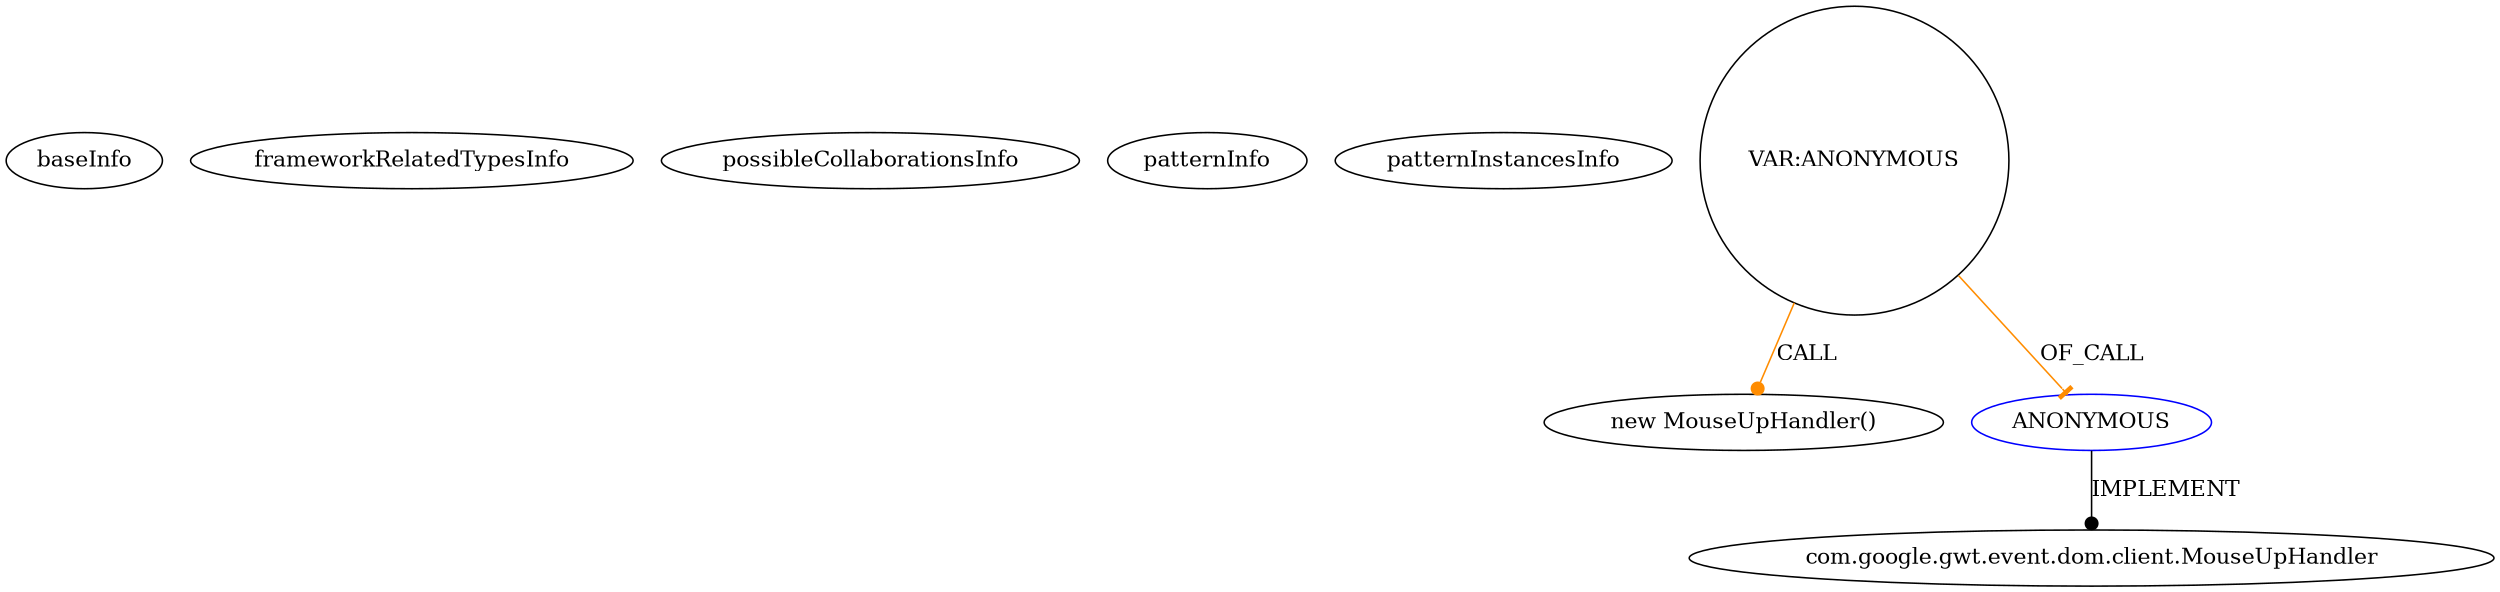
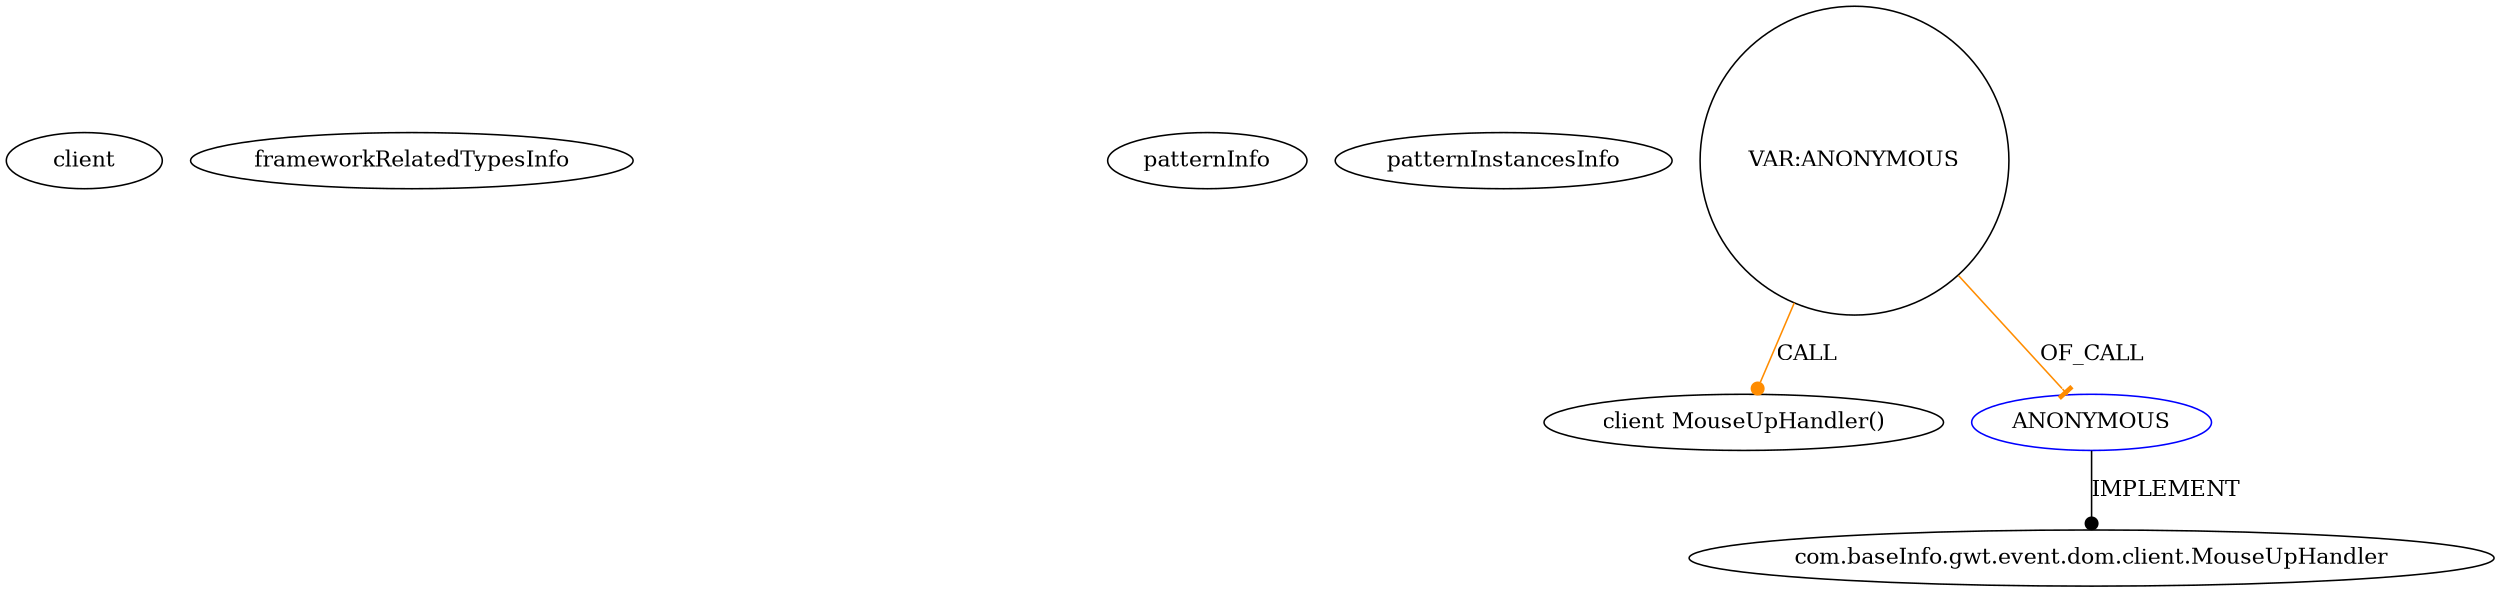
(84, 161) -> (84, 161)
(870, 161) -> none
(1744, 422) -> (1744, 422)
(2092, 558) -> (2092, 558)
